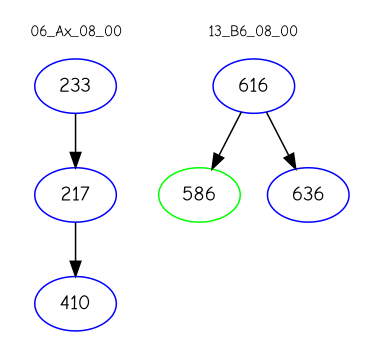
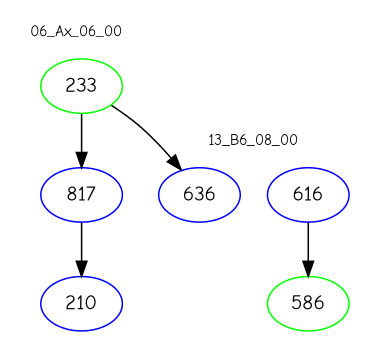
(76, 32) -> (76, 32)
(76, 86) -> (82, 86)
(278, 134) -> (156, 142)
(76, 195) -> (82, 195)
(76, 304) -> (82, 304)
